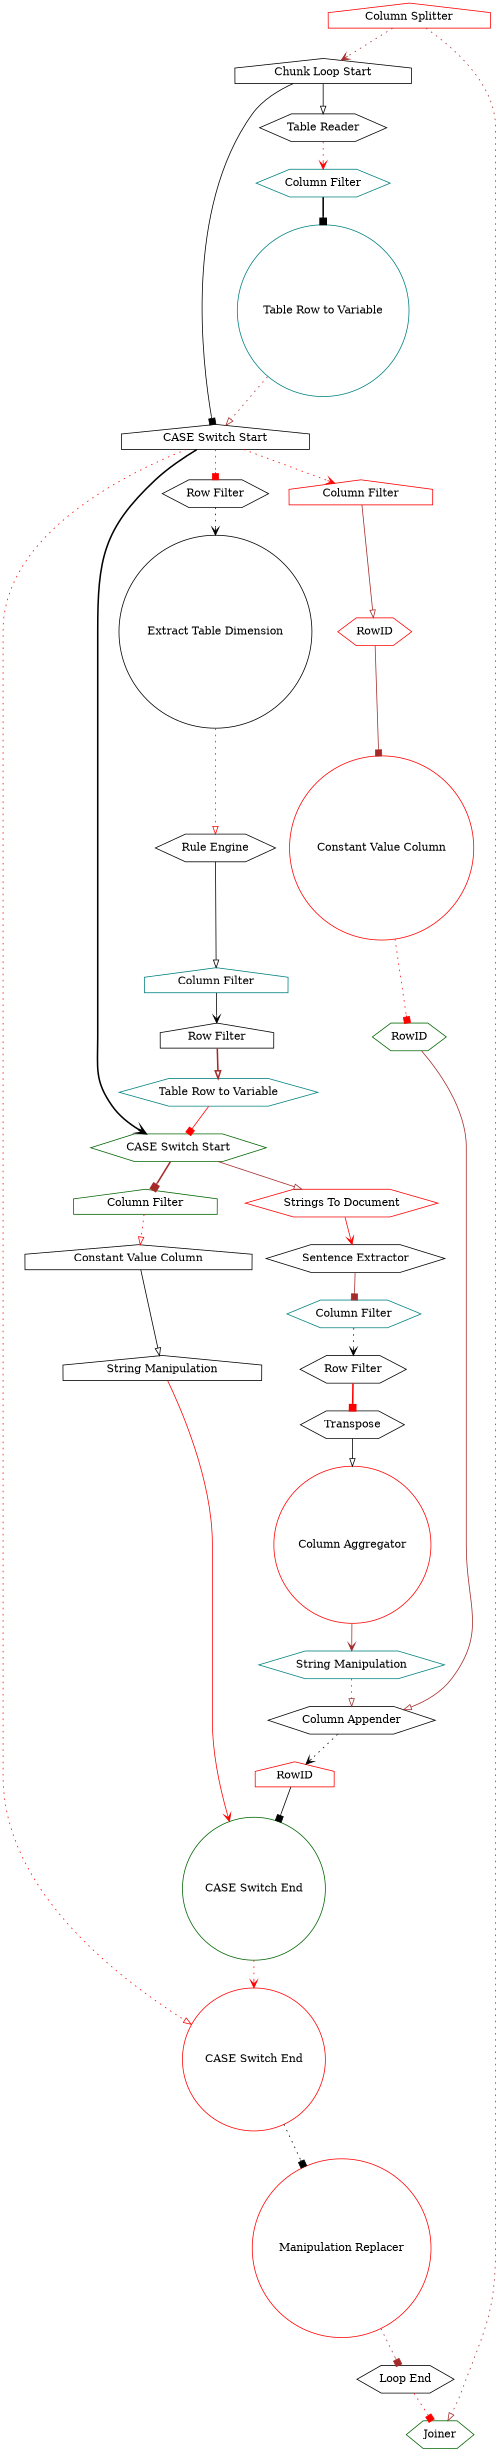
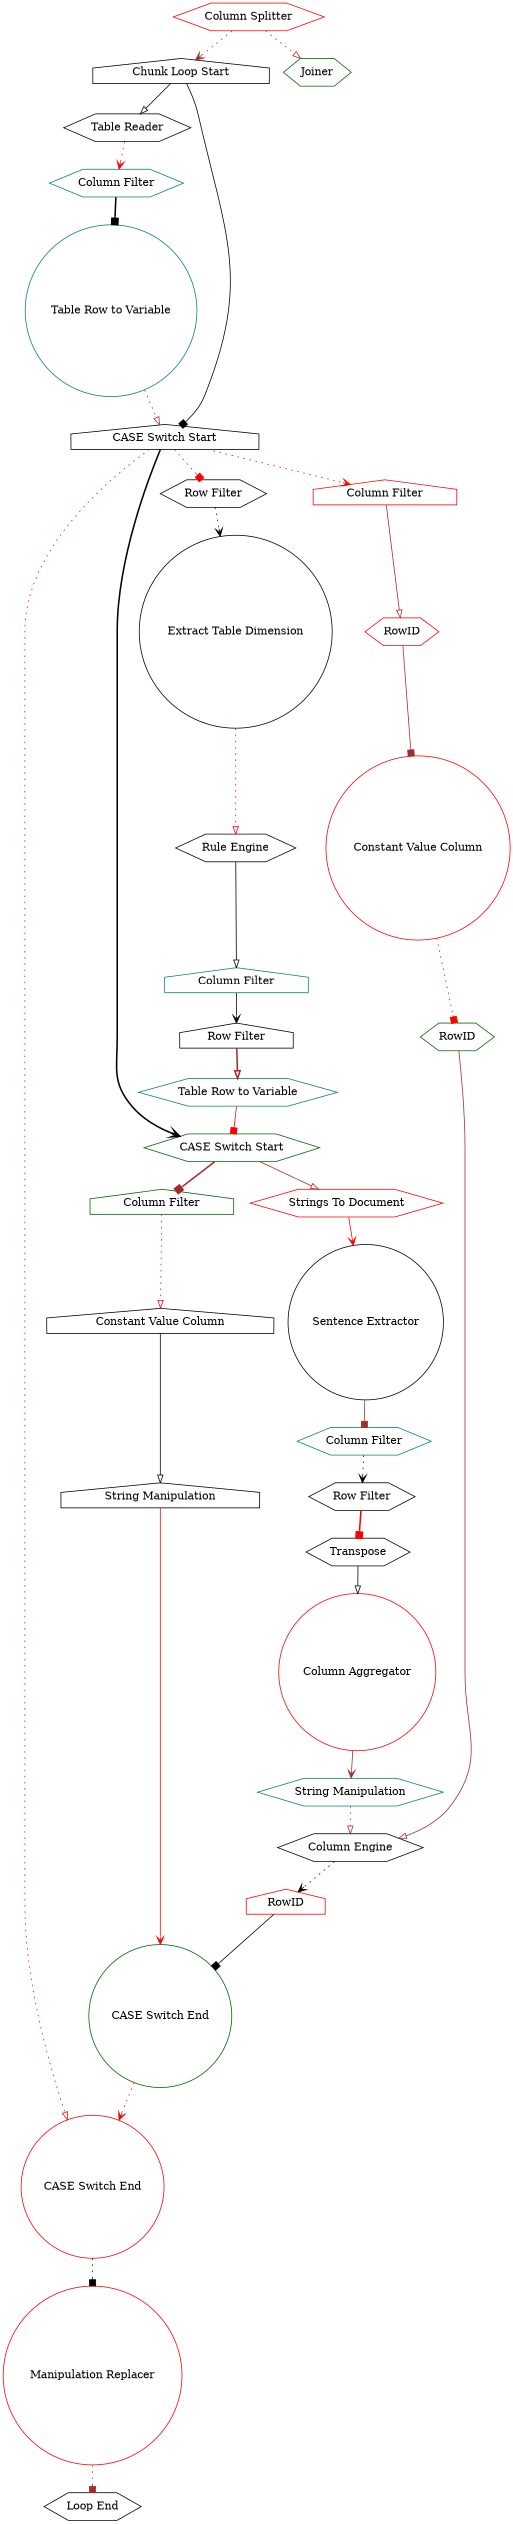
(409, 17) -> (249, 17)
(355, 1259) -> (366, 1322)
(352, 1720) -> (350, 1848)
(421, 2404) -> none
